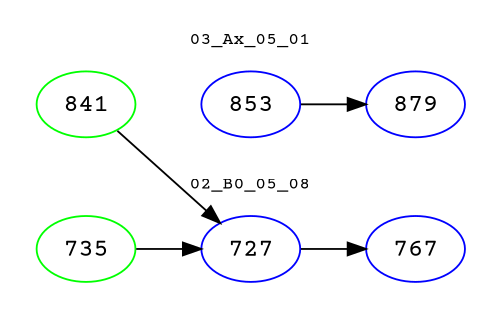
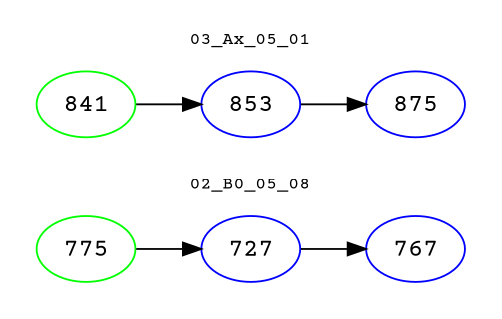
(416, 104) -> (416, 104)
(171, 179) -> (159, 104)
(86, 249) -> (86, 249)
